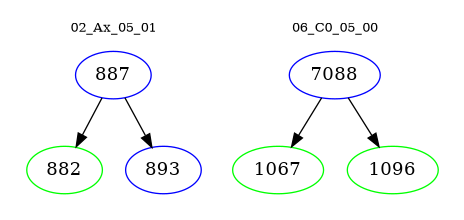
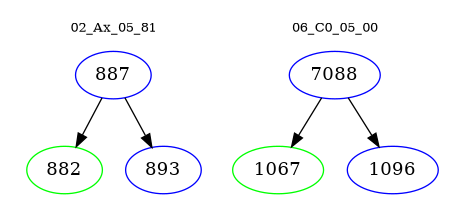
(114, 28) -> (114, 28)
(393, 170) -> (393, 170)
